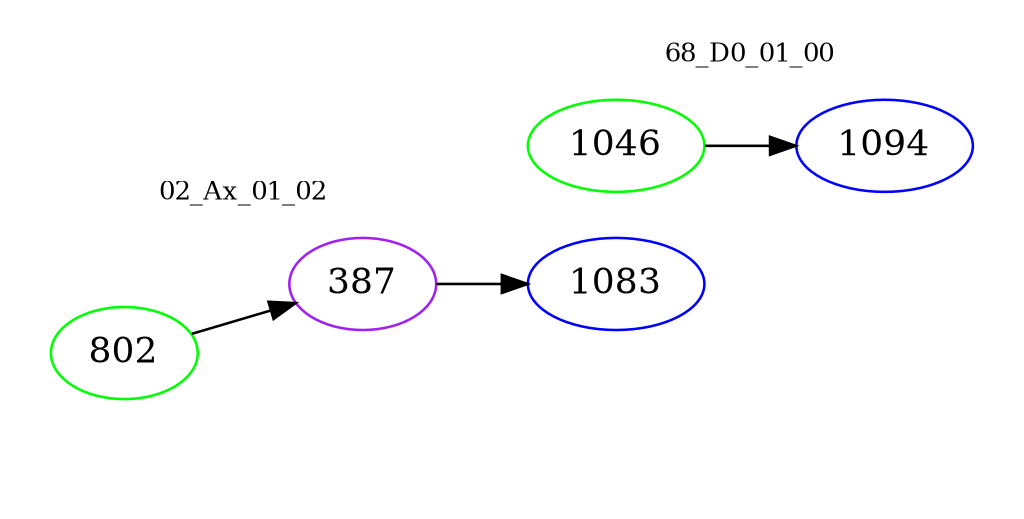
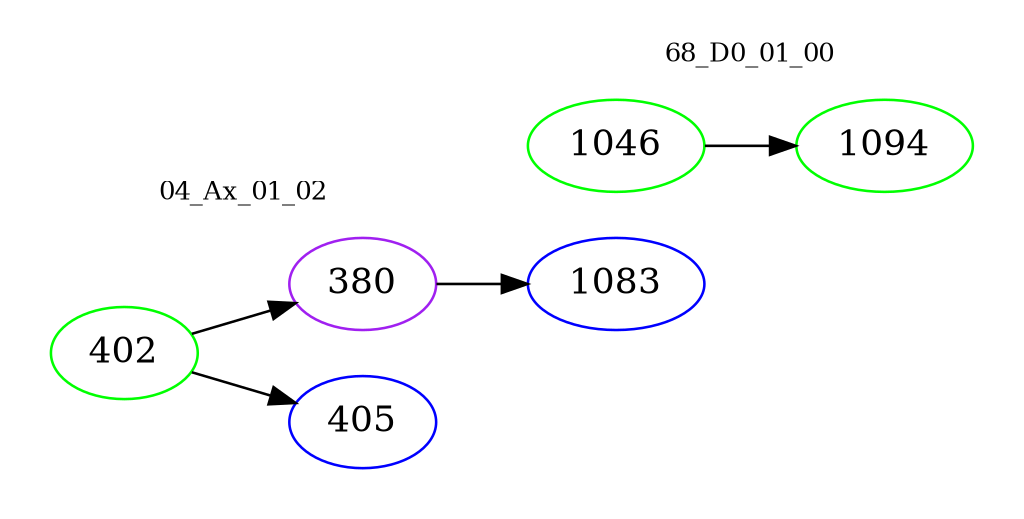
(885, 146) -> (885, 146)
(244, 193) -> (244, 193)
(363, 284) -> (363, 284)
(124, 353) -> (124, 353)
none -> (363, 422)
